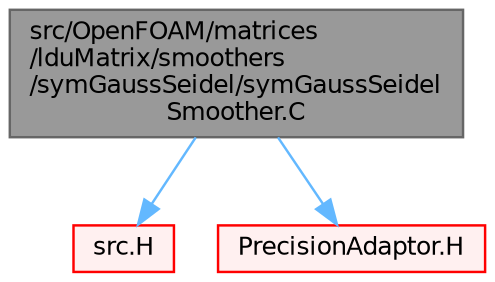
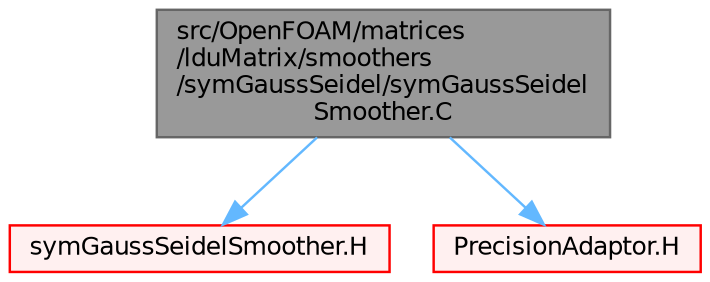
(124, 249) -> (200, 249)
